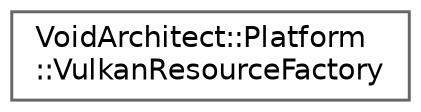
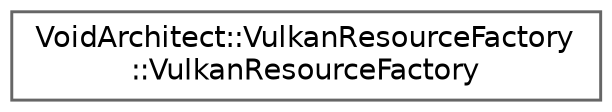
(211, 56) -> (306, 56)
